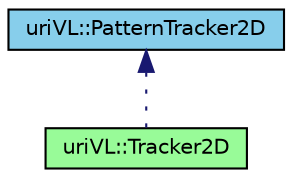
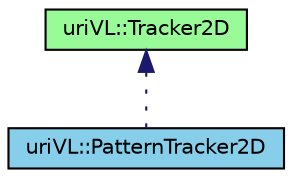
(146, 100) -> (146, 100)
